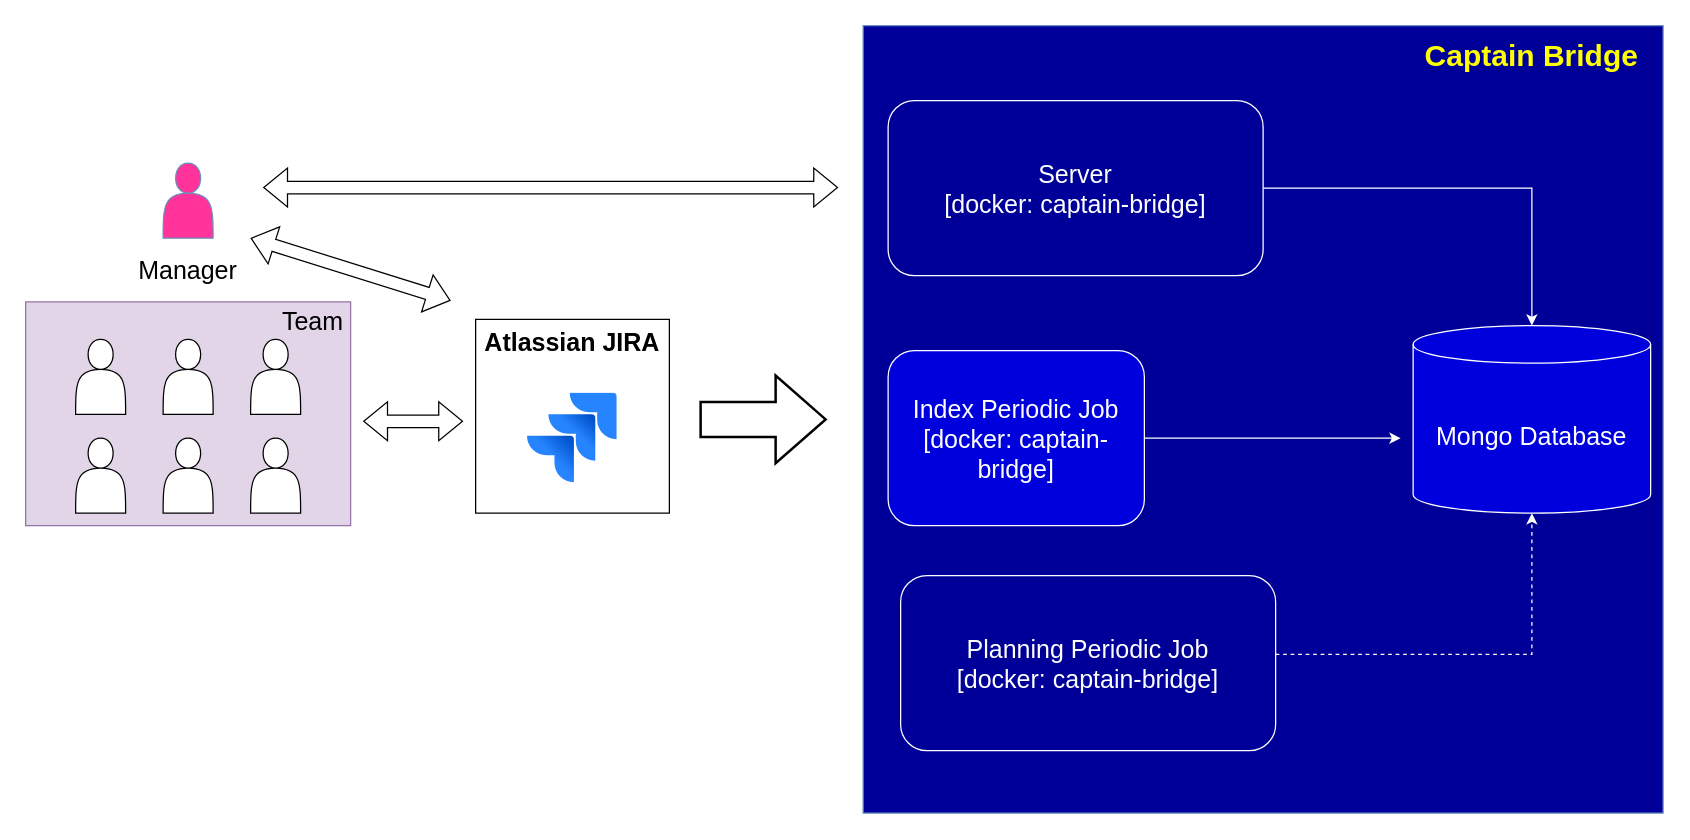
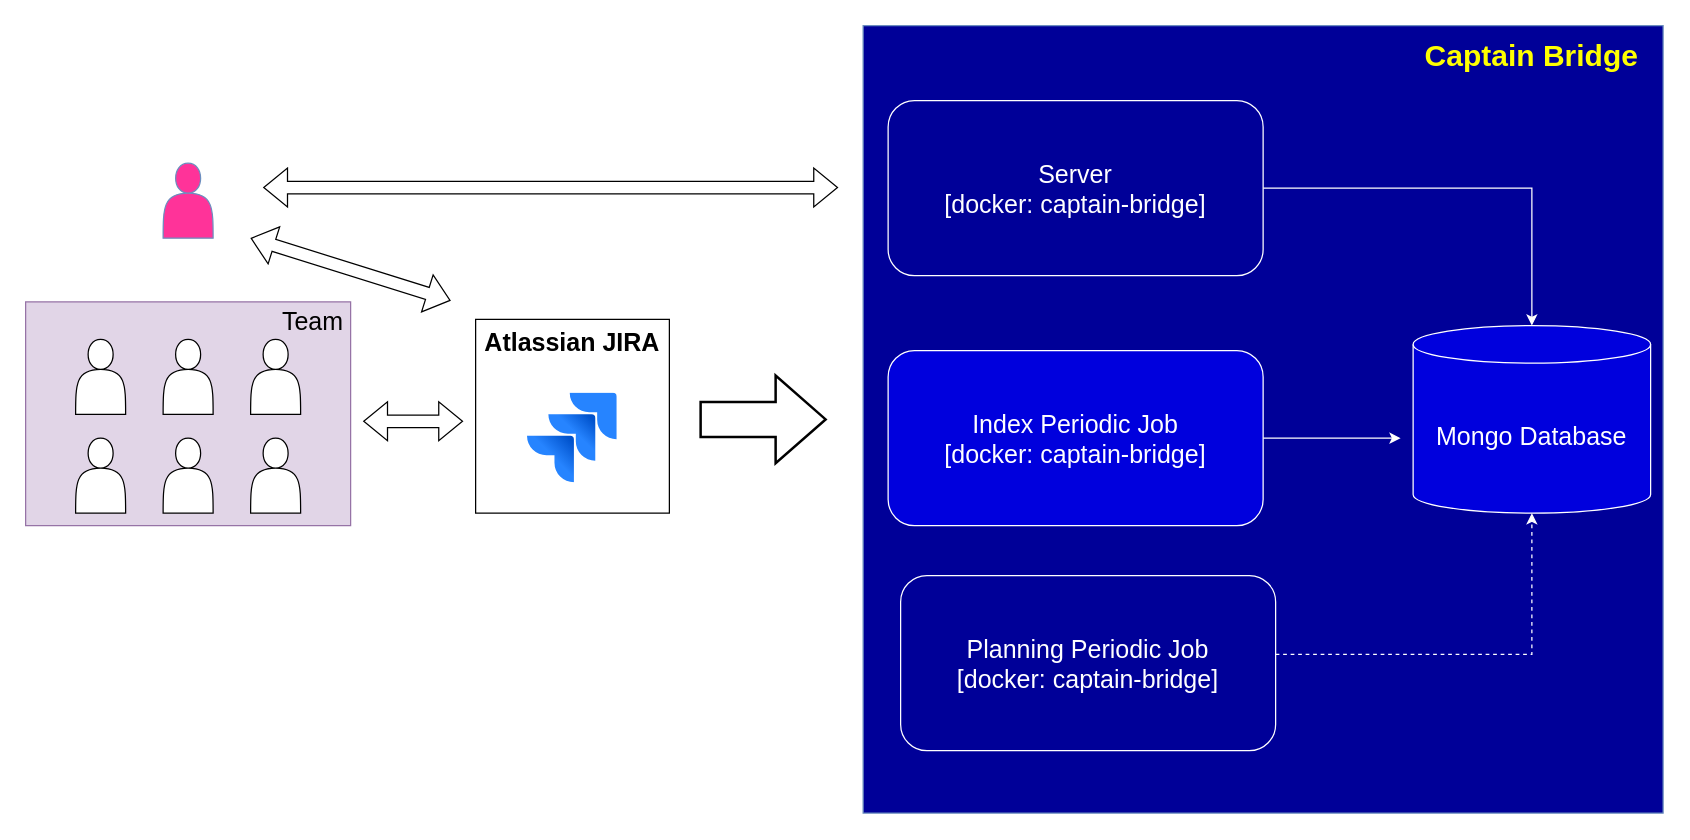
(188, 269) -> none
(1016, 438) -> (1076, 438)
